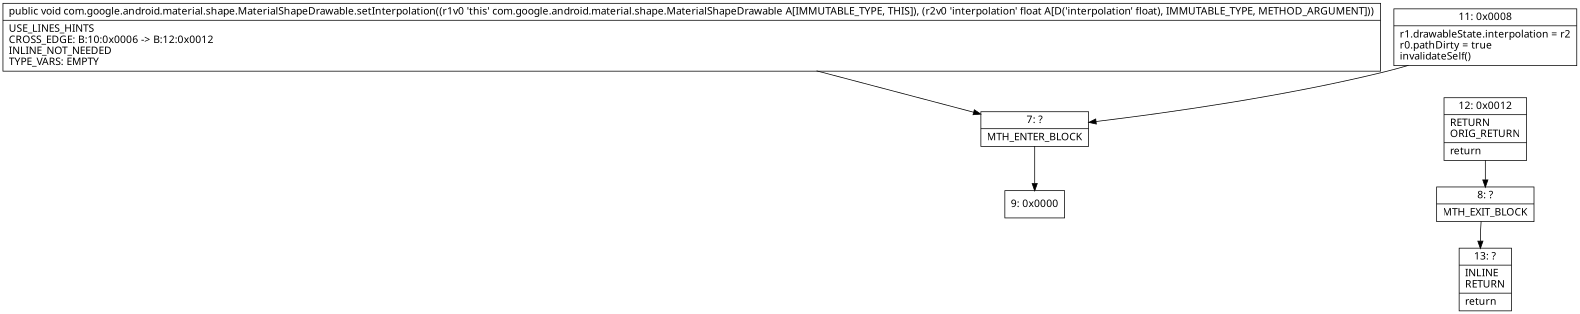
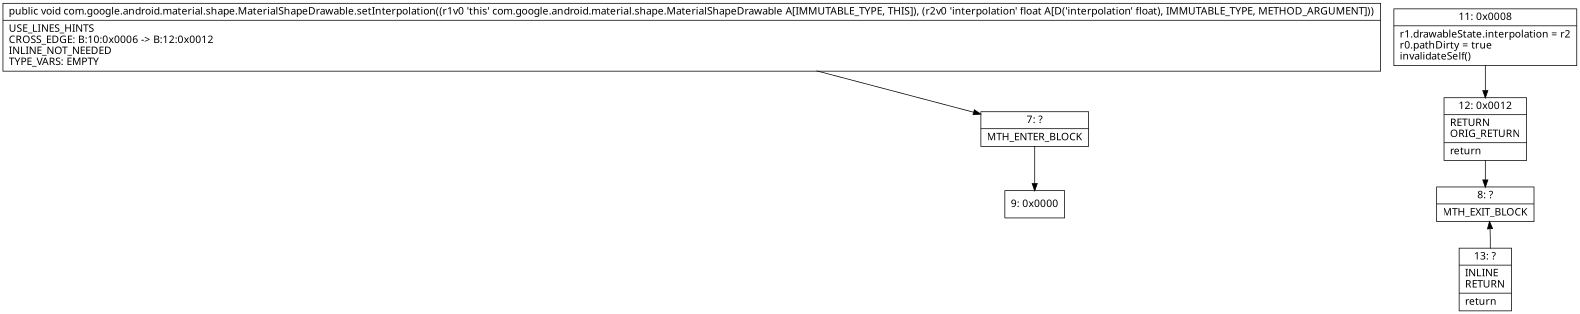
(1253, 99) -> (1485, 78)
(1481, 231) -> (1490, 239)
